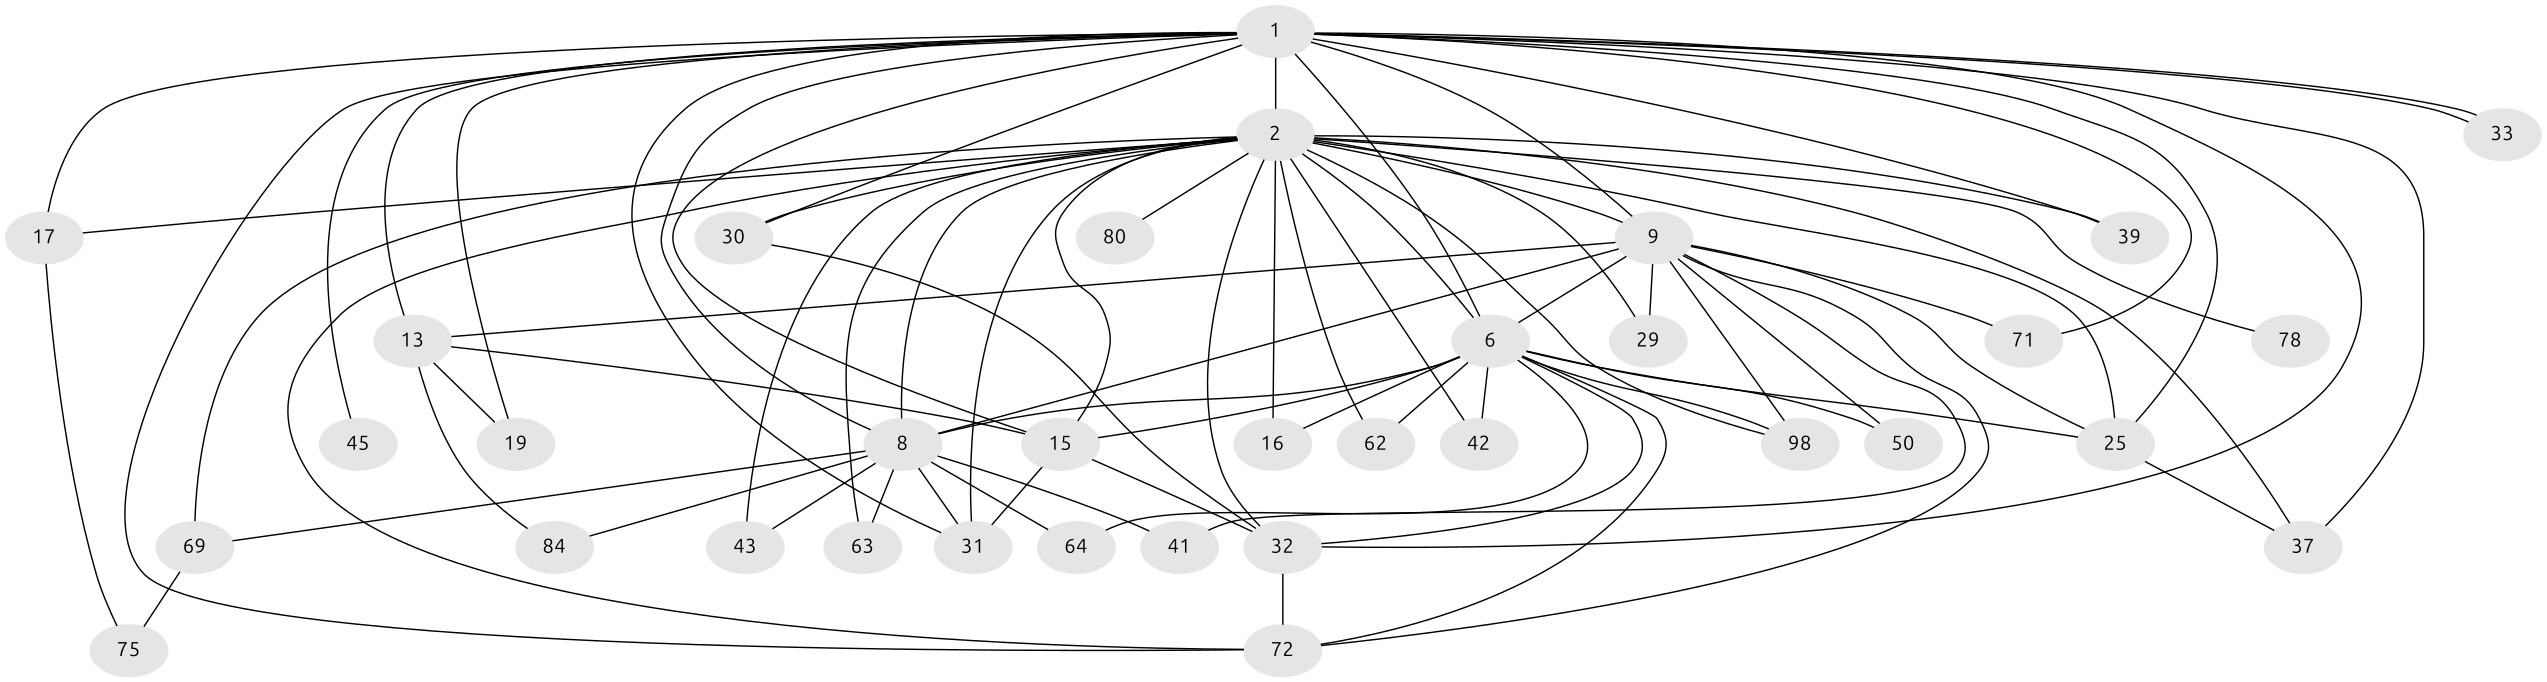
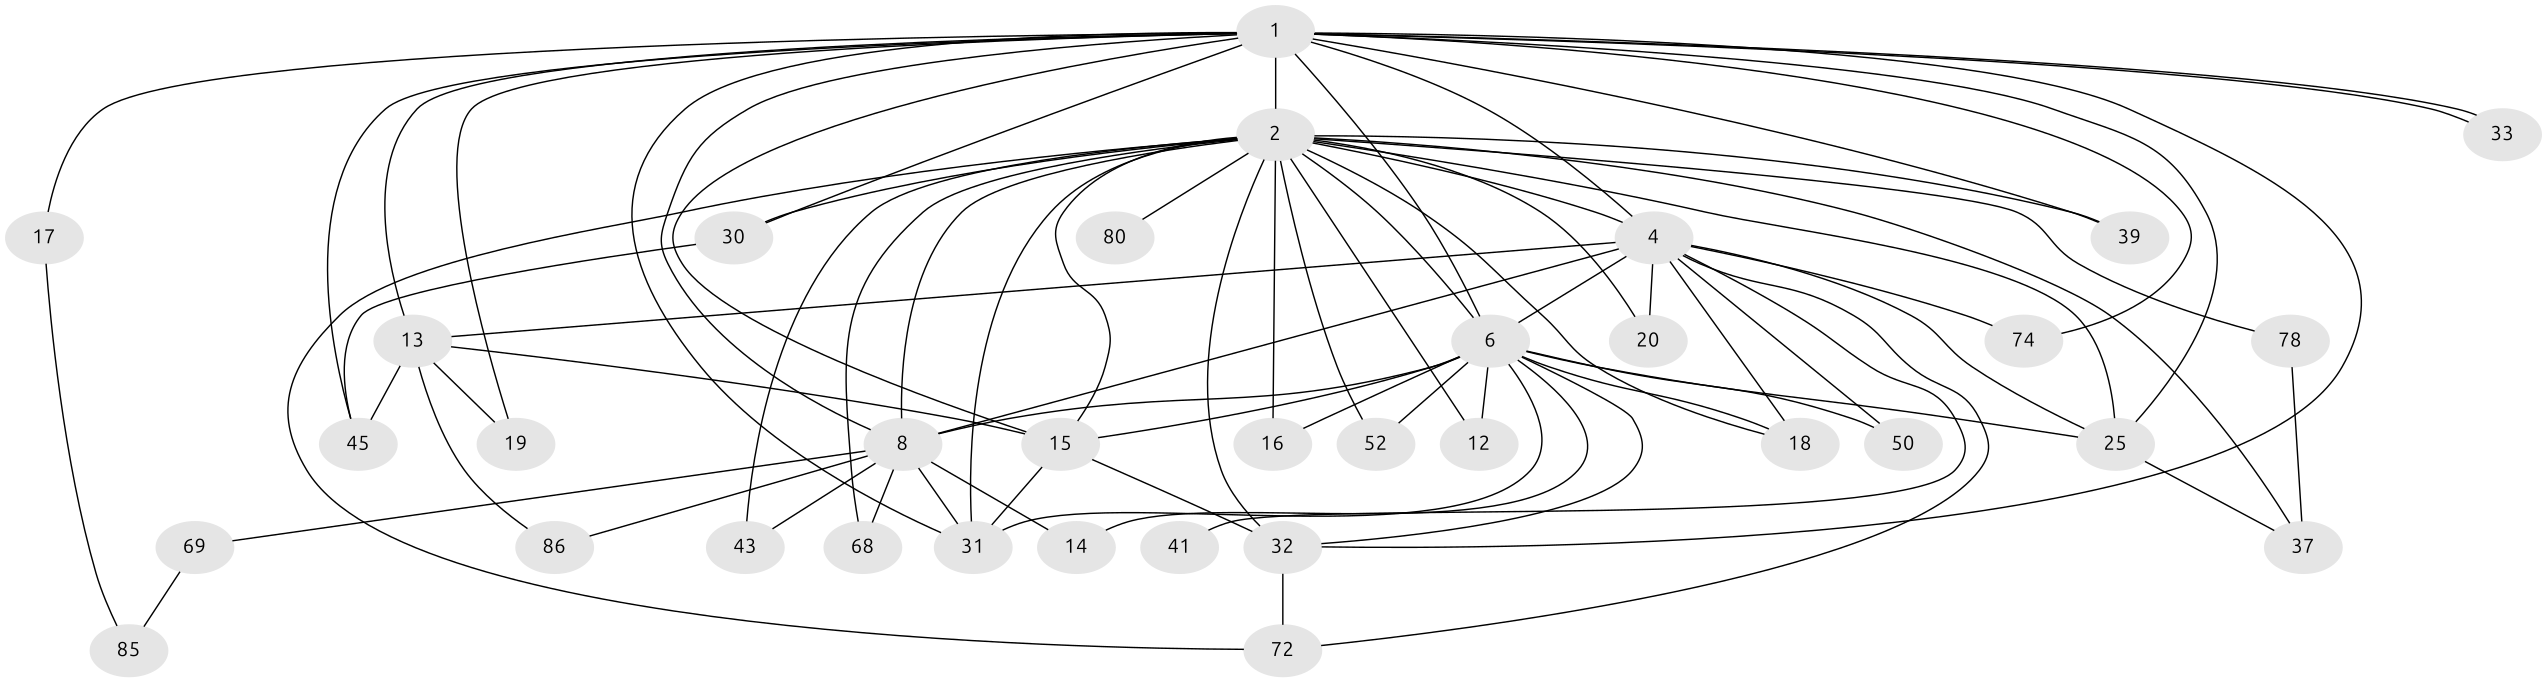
(2096, 87) -> (2297, 444)
(544, 193) -> none
(536, 205) -> none
(1654, 238) -> (1654, 238)
(1648, 341) -> (1648, 341)
(2024, 341) -> (2024, 341)
(1039, 342) -> (484, 278)
none -> (386, 393)
(145, 418) -> none
(1376, 444) -> (1376, 444)
(1479, 444) -> (1479, 444)
(1800, 444) -> (1800, 444)
(1045, 491) -> none
(1605, 528) -> (1491, 495)
(555, 548) -> (555, 548)
(863, 548) -> (863, 548)
(1076, 548) -> (1076, 548)
(129, 651) -> (129, 651)
